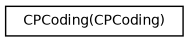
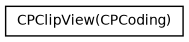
(94, 21) -> (94, 21)
